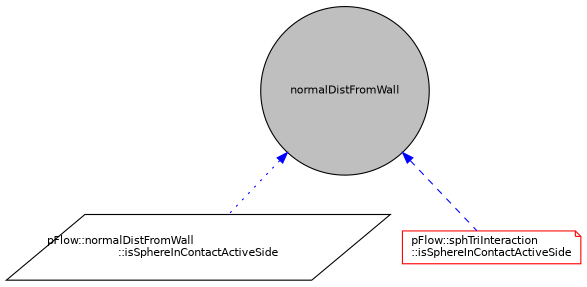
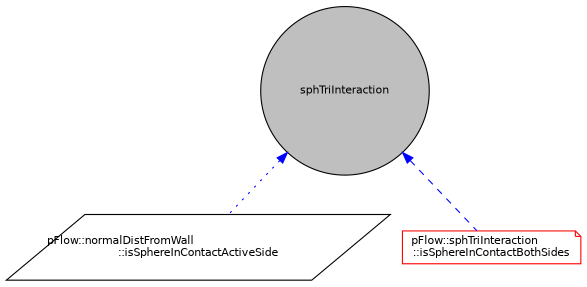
(345, 91) -> (345, 91)
(492, 247) -> (492, 247)
